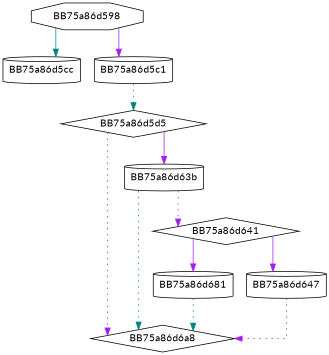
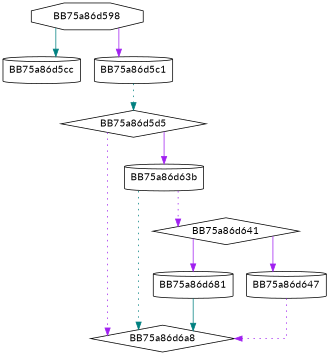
(193, 311) -> (193, 311)
